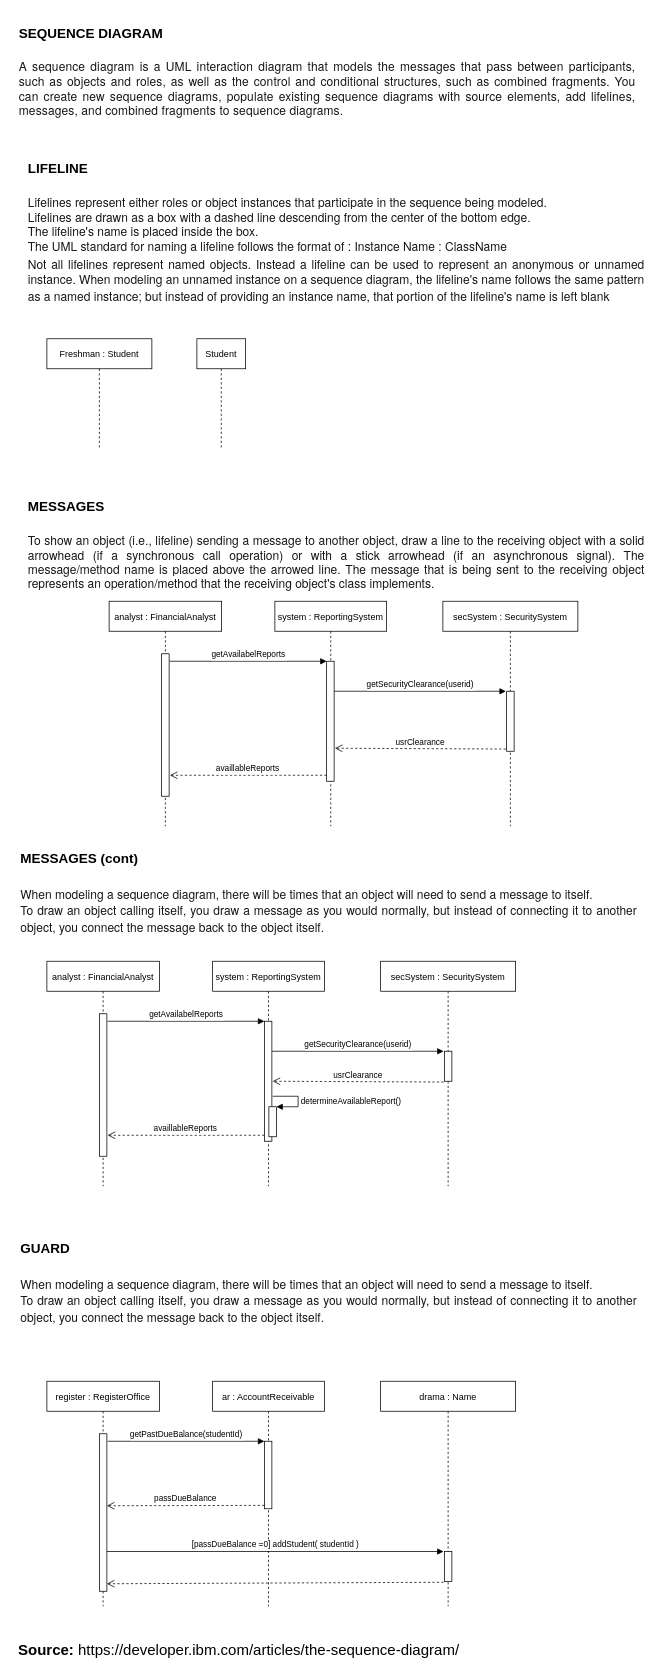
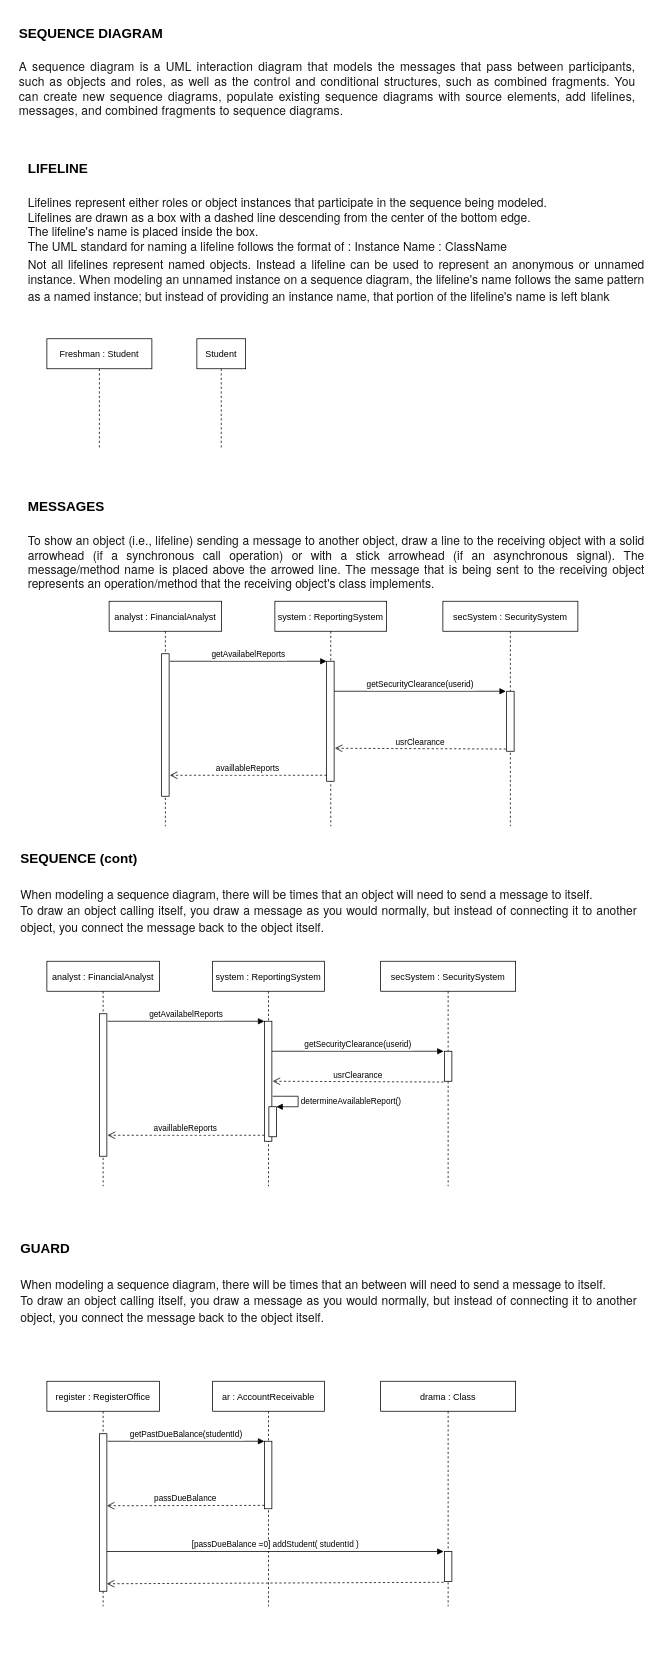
(329, 874) -> (329, 874)
(329, 1264) -> (329, 1264)
(448, 1397) -> (448, 1397)
(264, 1647) -> none
